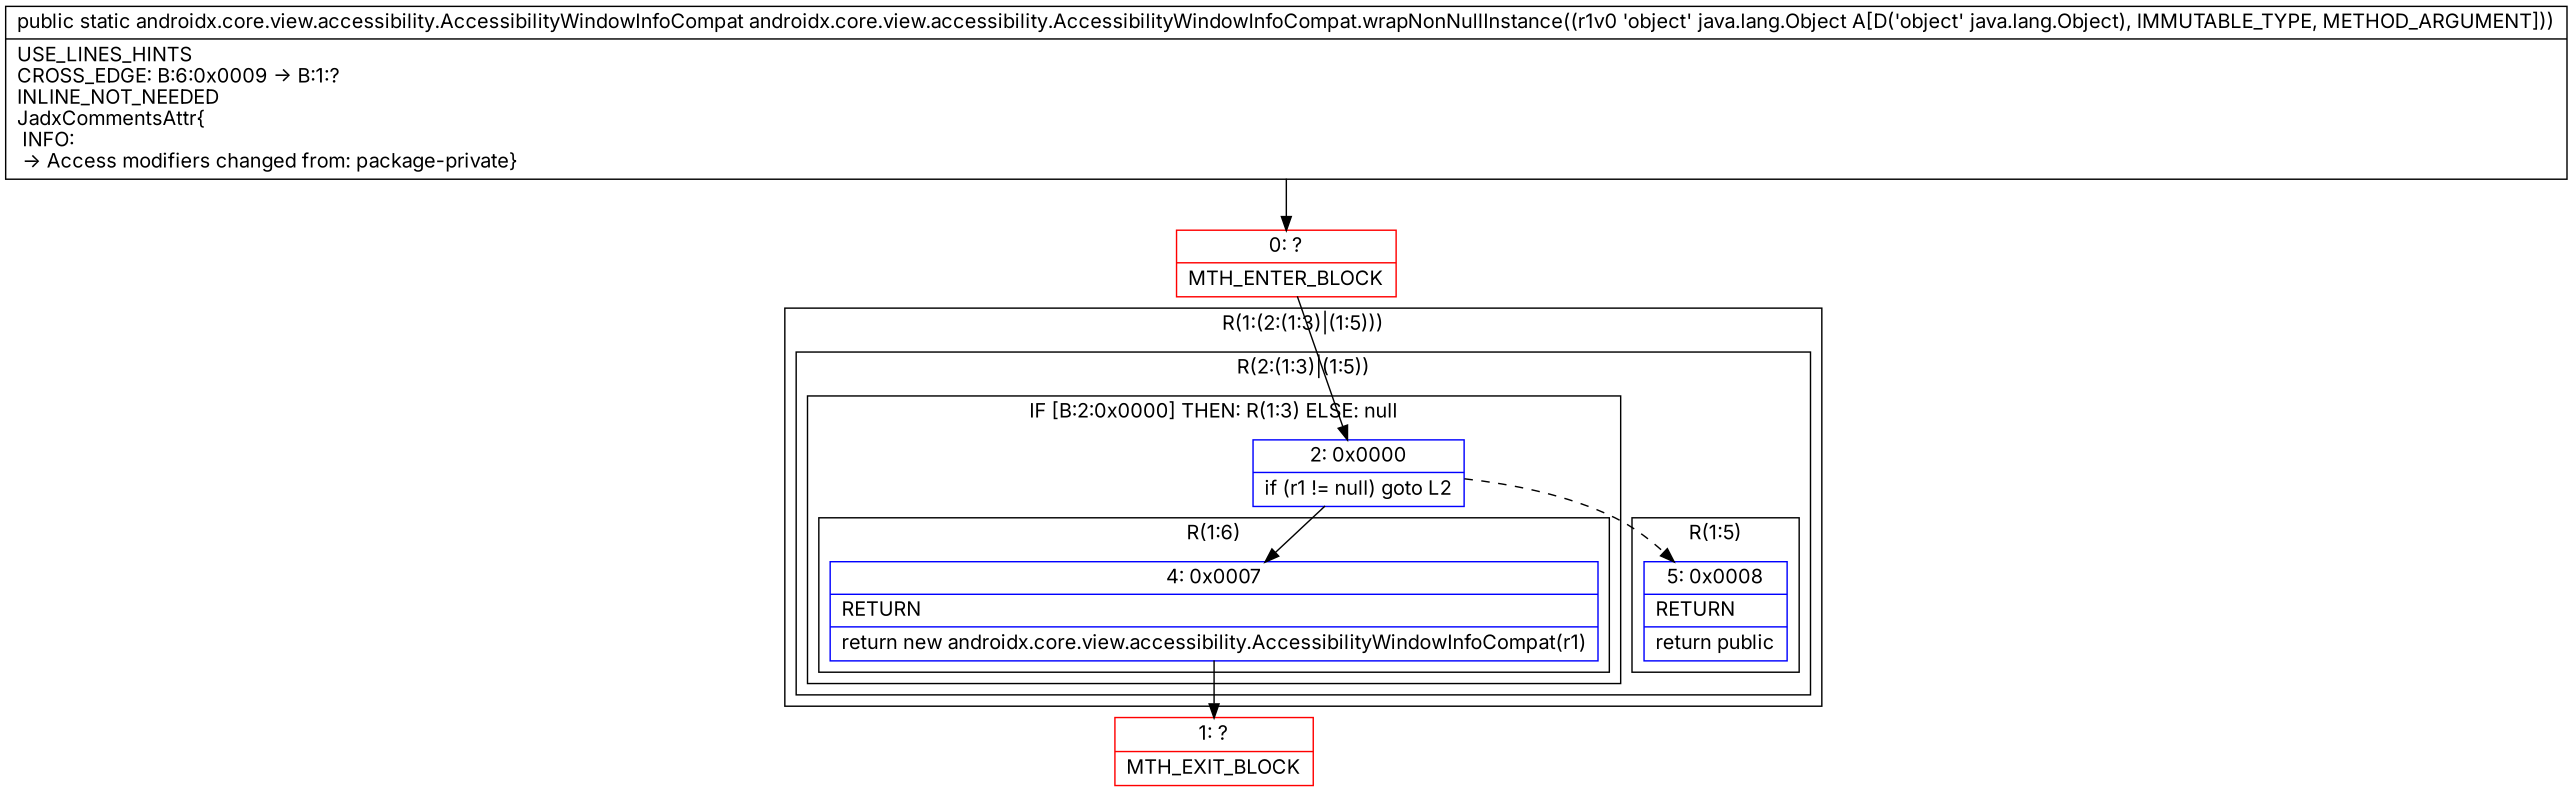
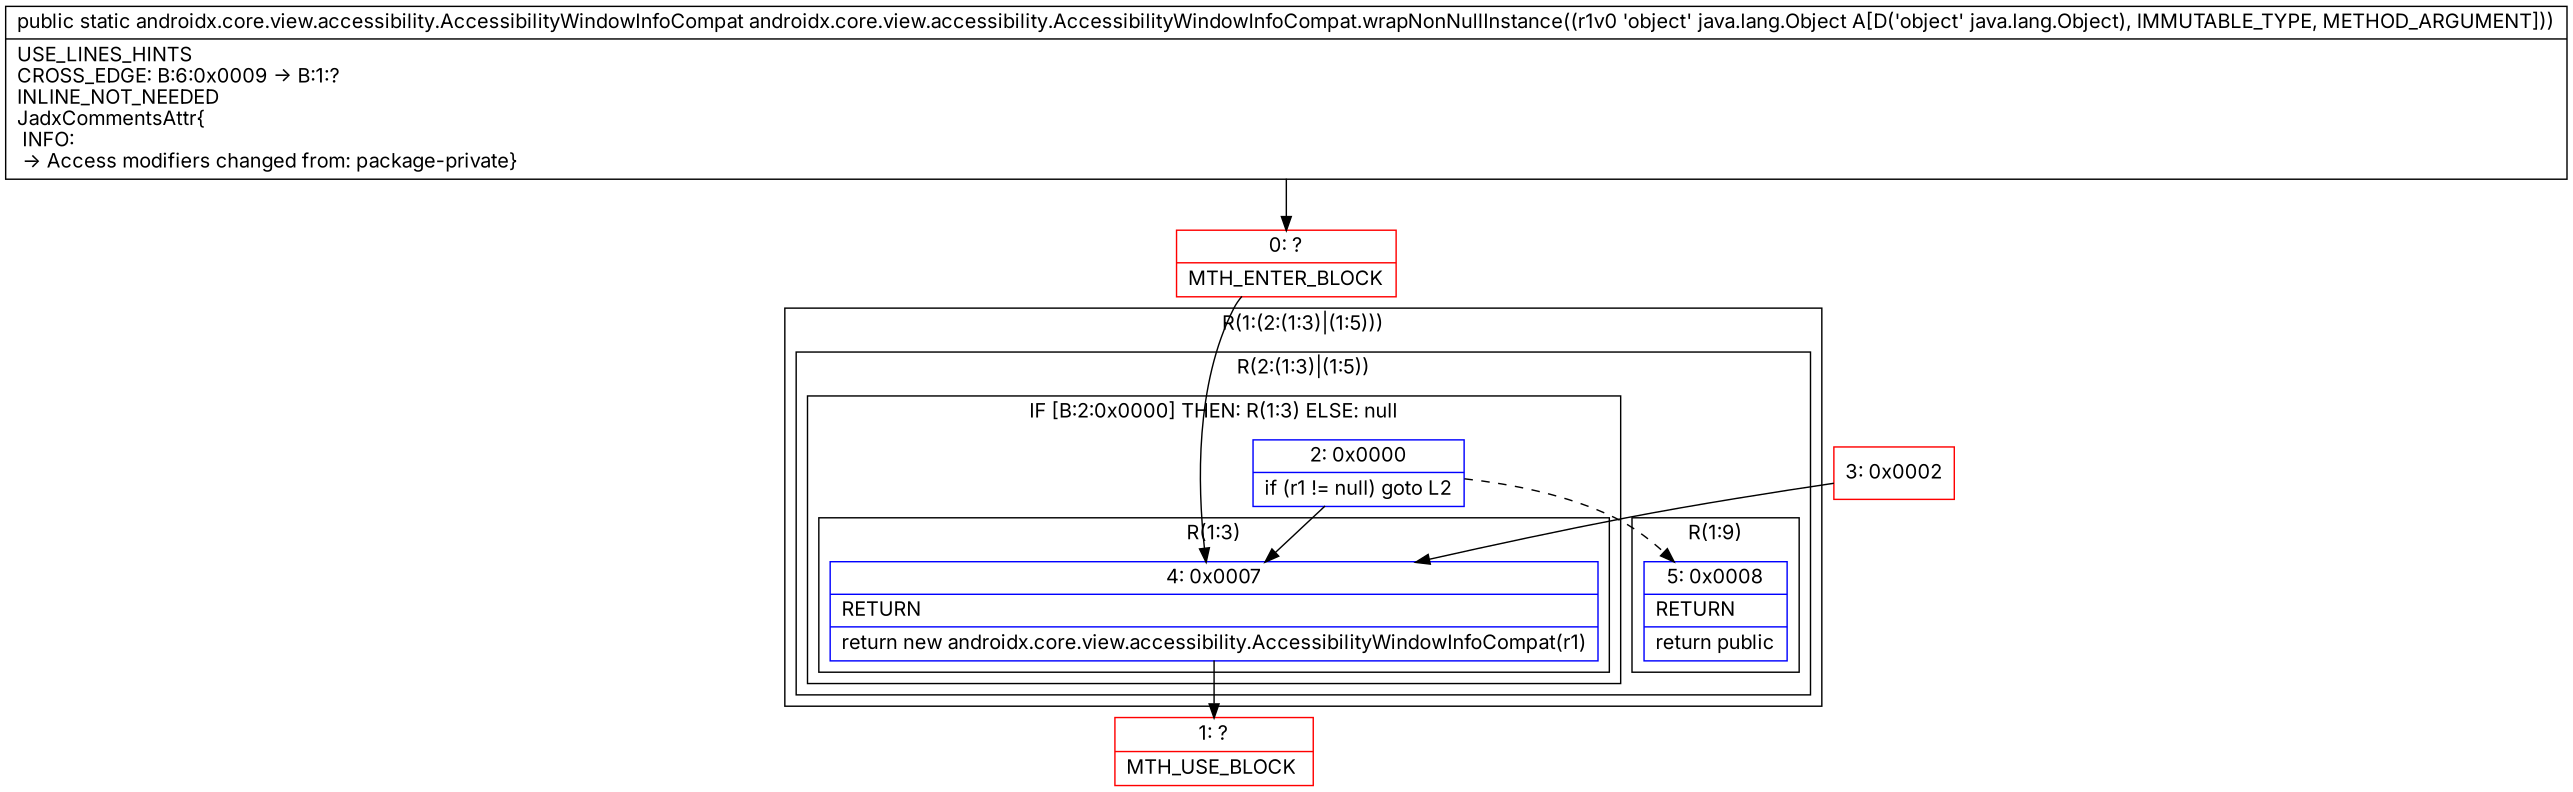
(1320, 361) -> (1204, 419)
none -> (1894, 473)
(1214, 534) -> (1214, 534)
(1716, 534) -> (1716, 534)
(1214, 768) -> (1212, 768)
